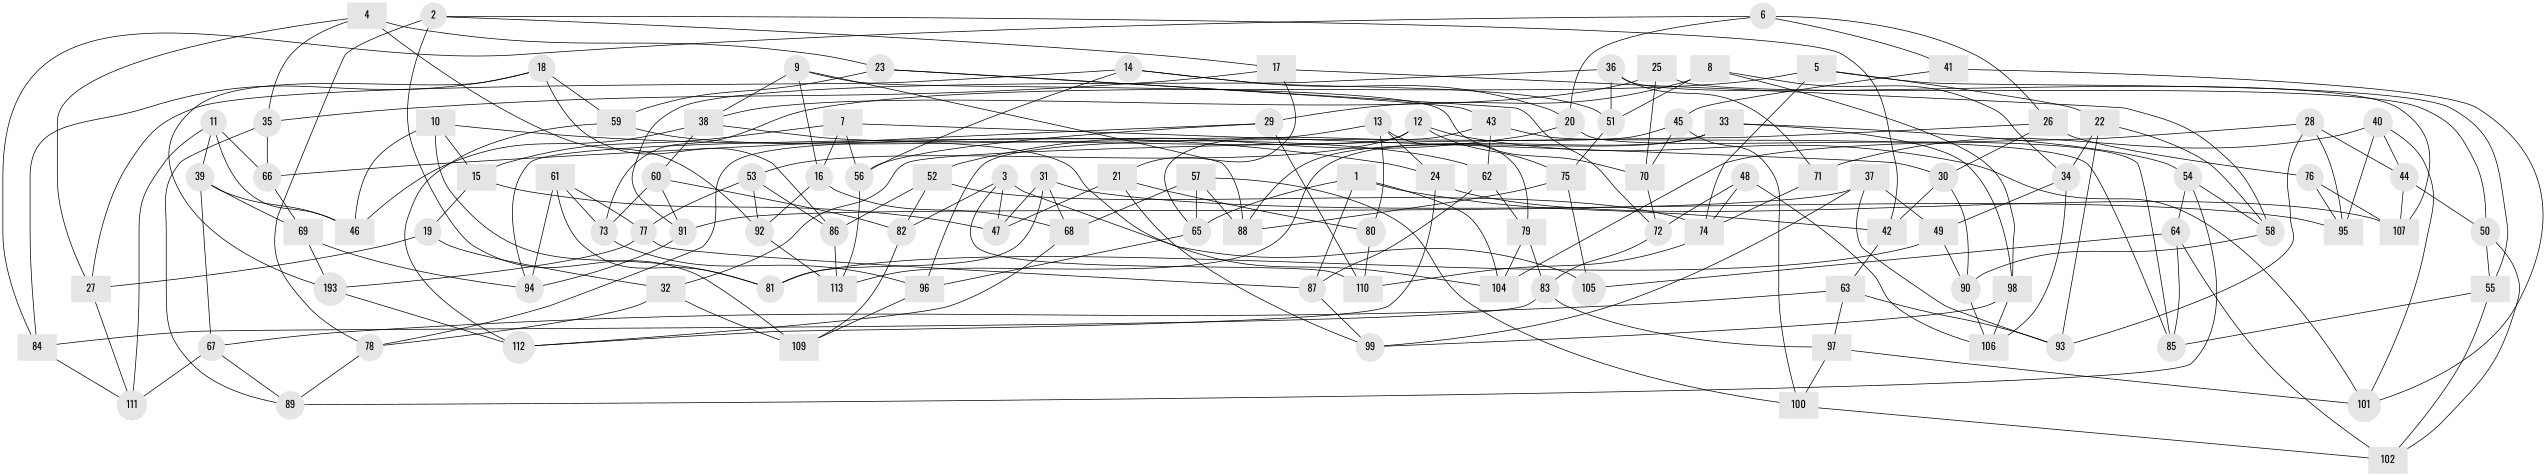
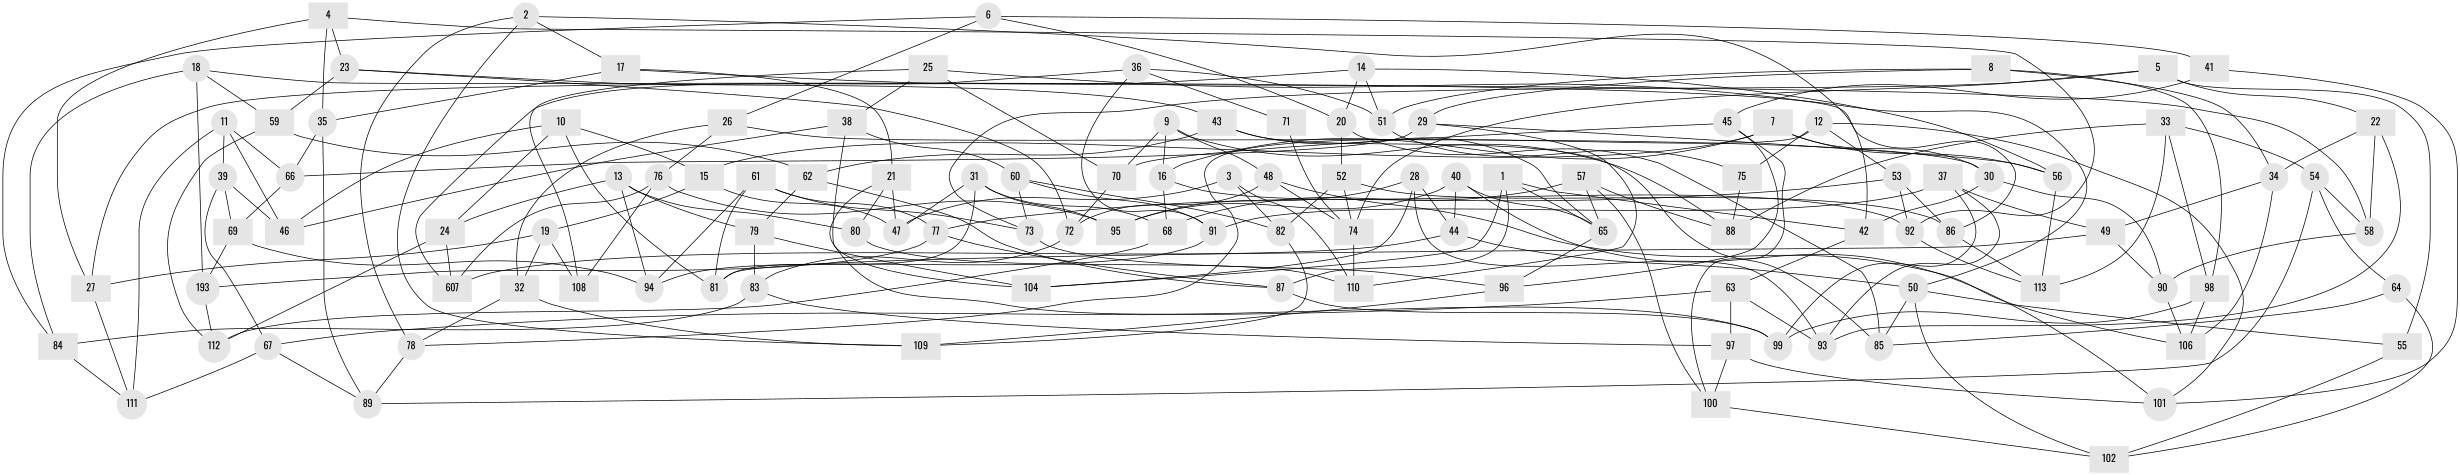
(740, 101) -> (1238, 157)
(2127, 145) -> (1530, 205)
(2399, 232) -> (452, 289)
none -> (579, 289)
(1589, 289) -> none
(2328, 319) -> (1896, 318)
